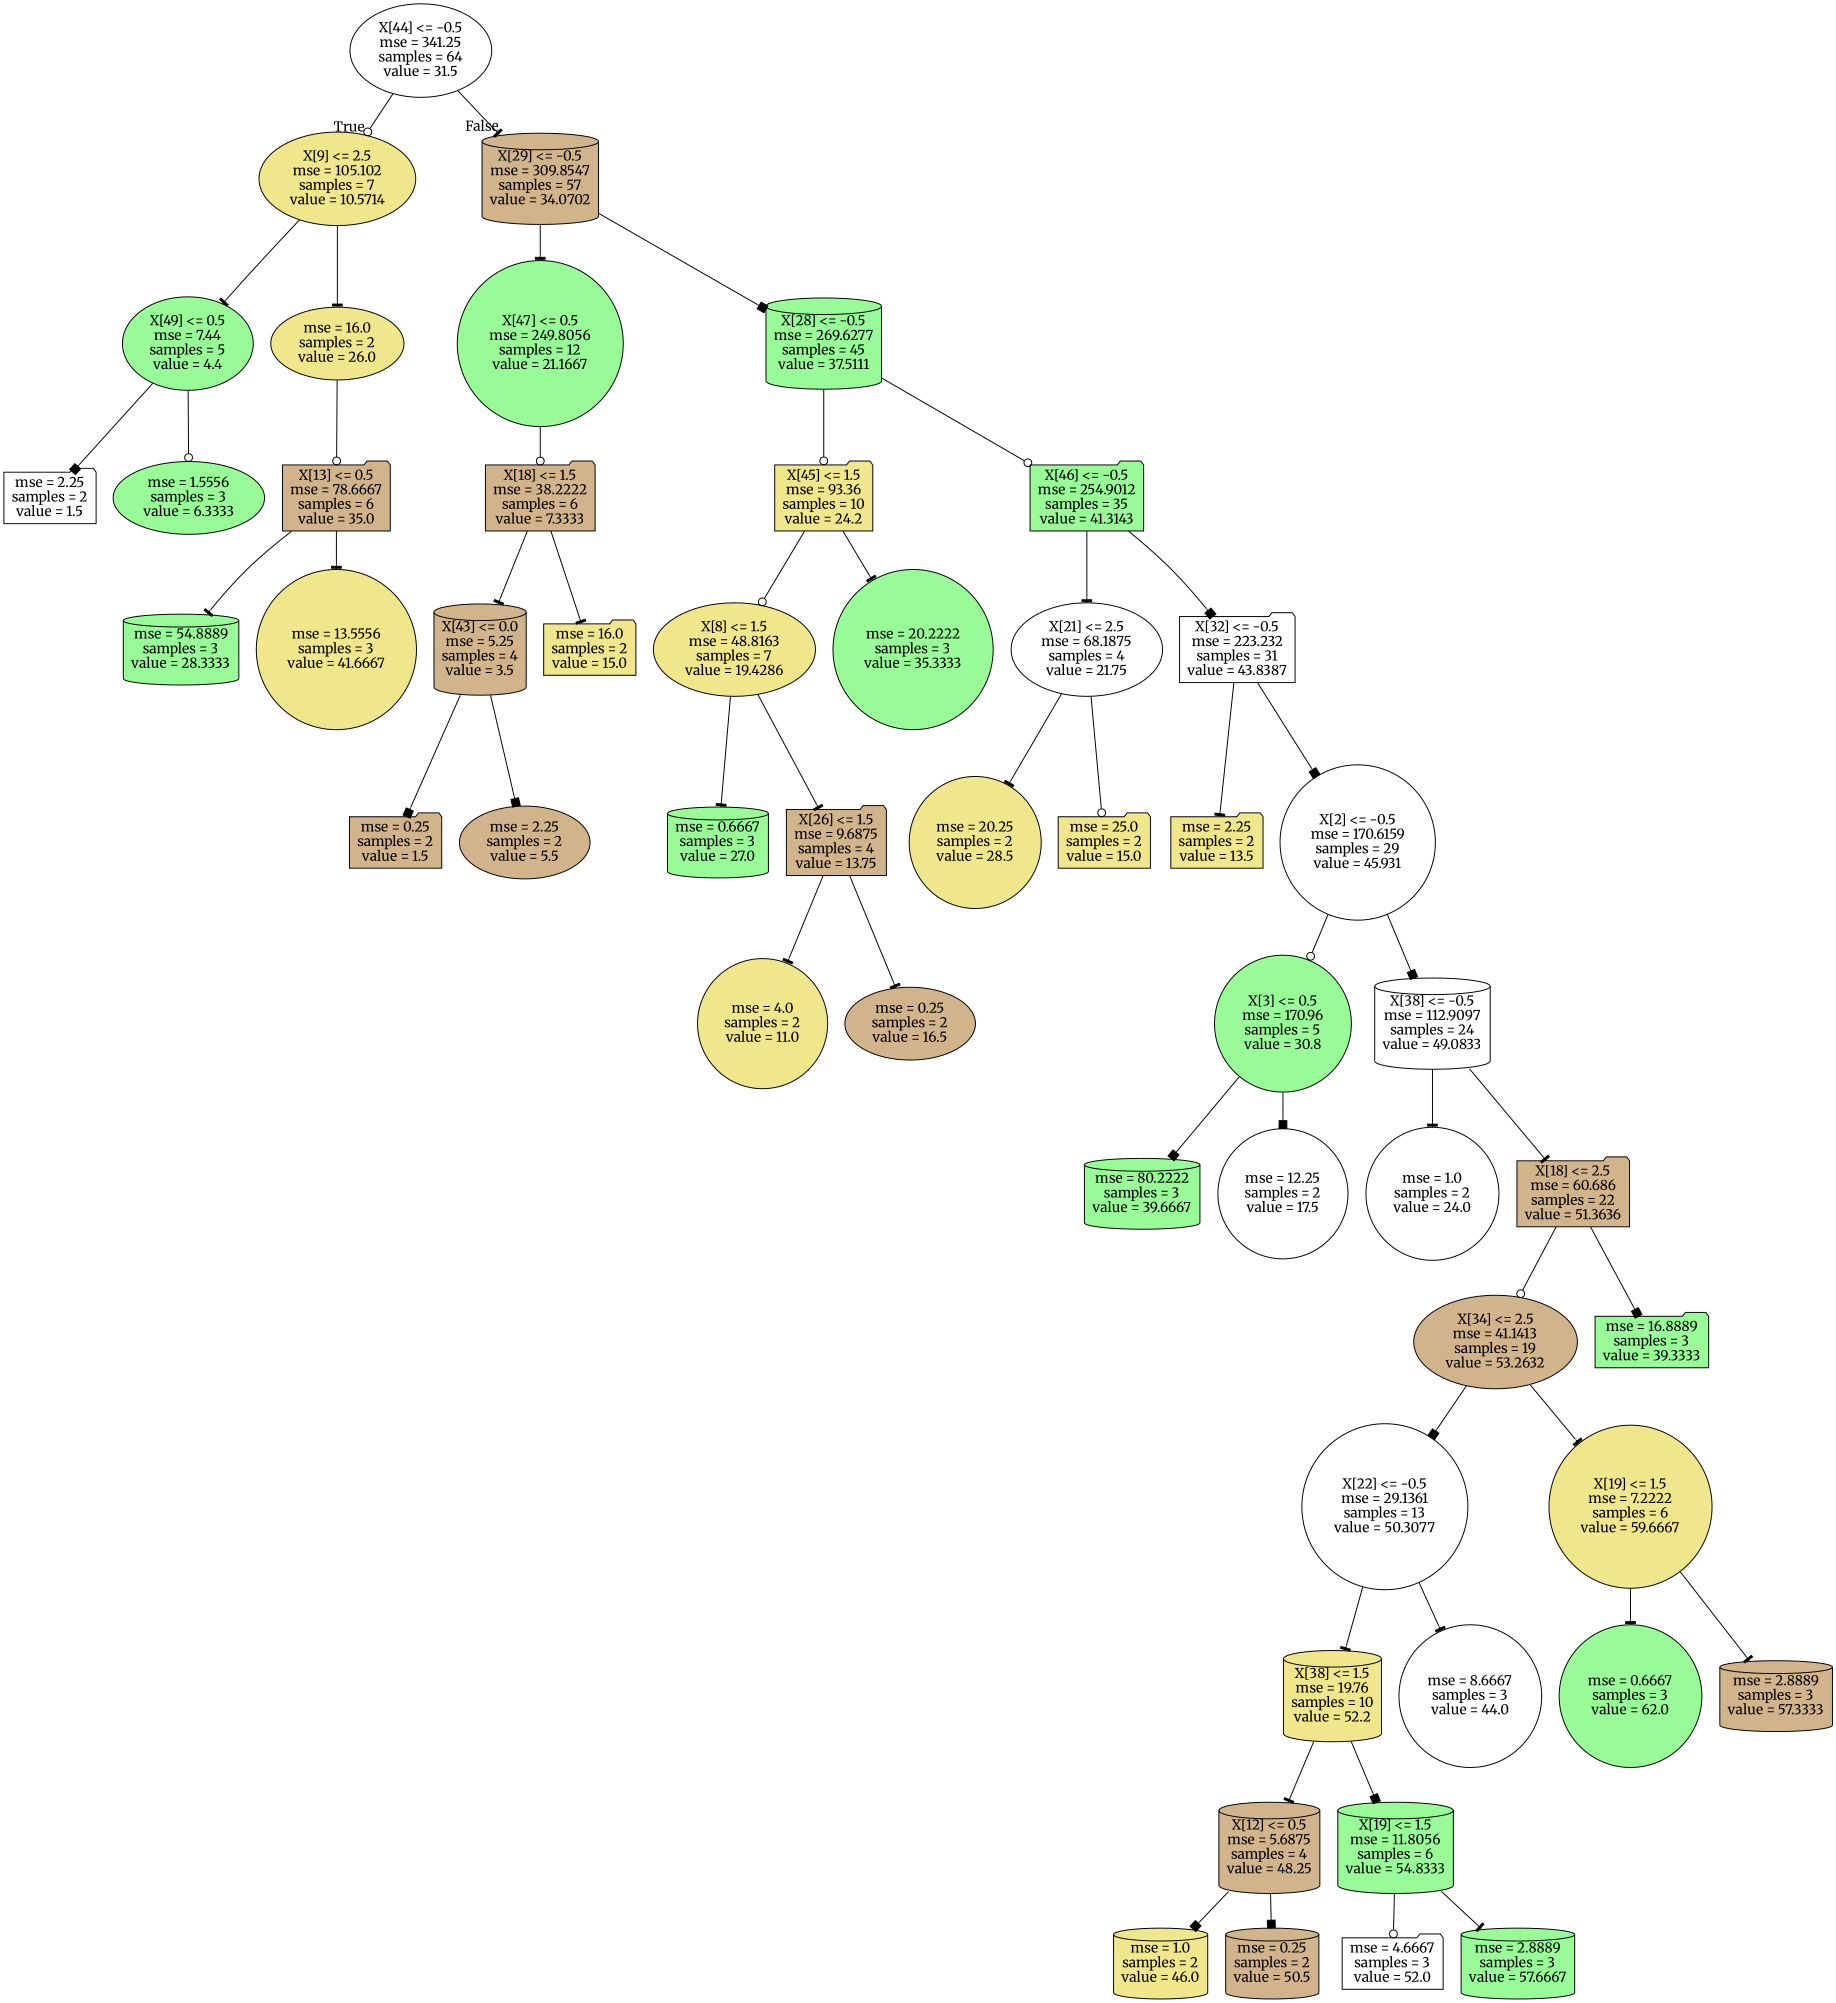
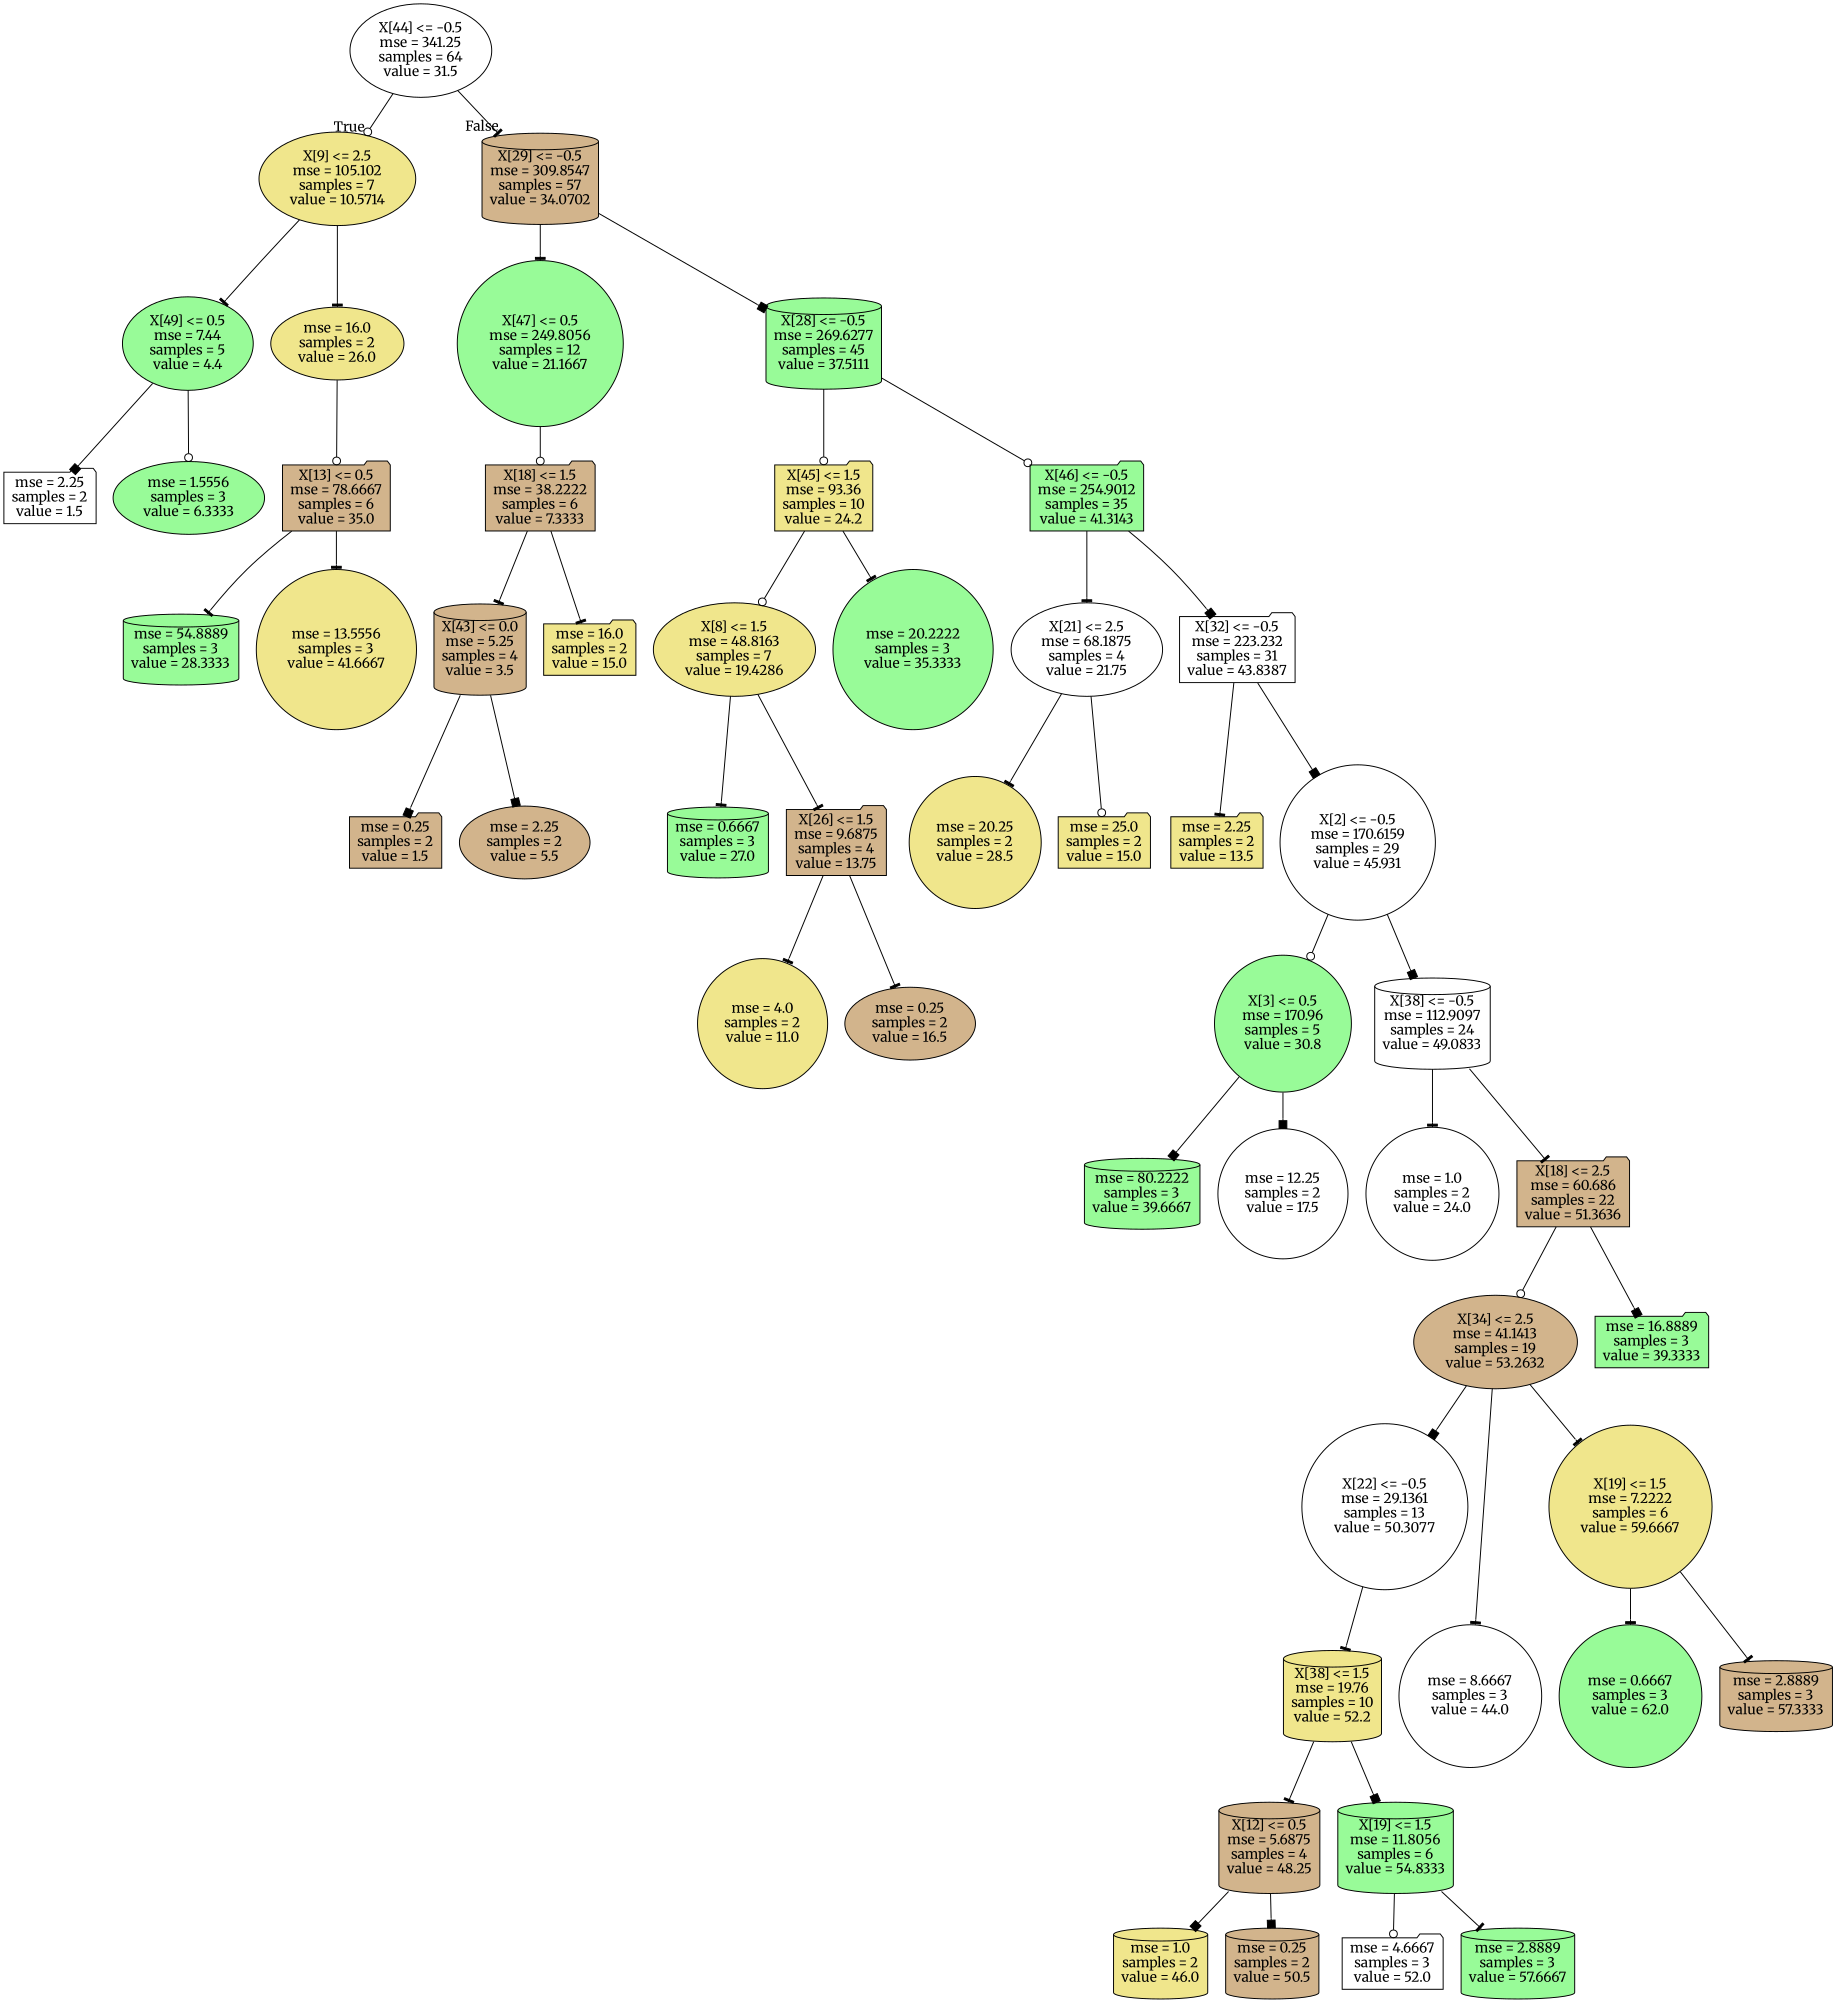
(1429, 1604) -> (1484, 1504)
